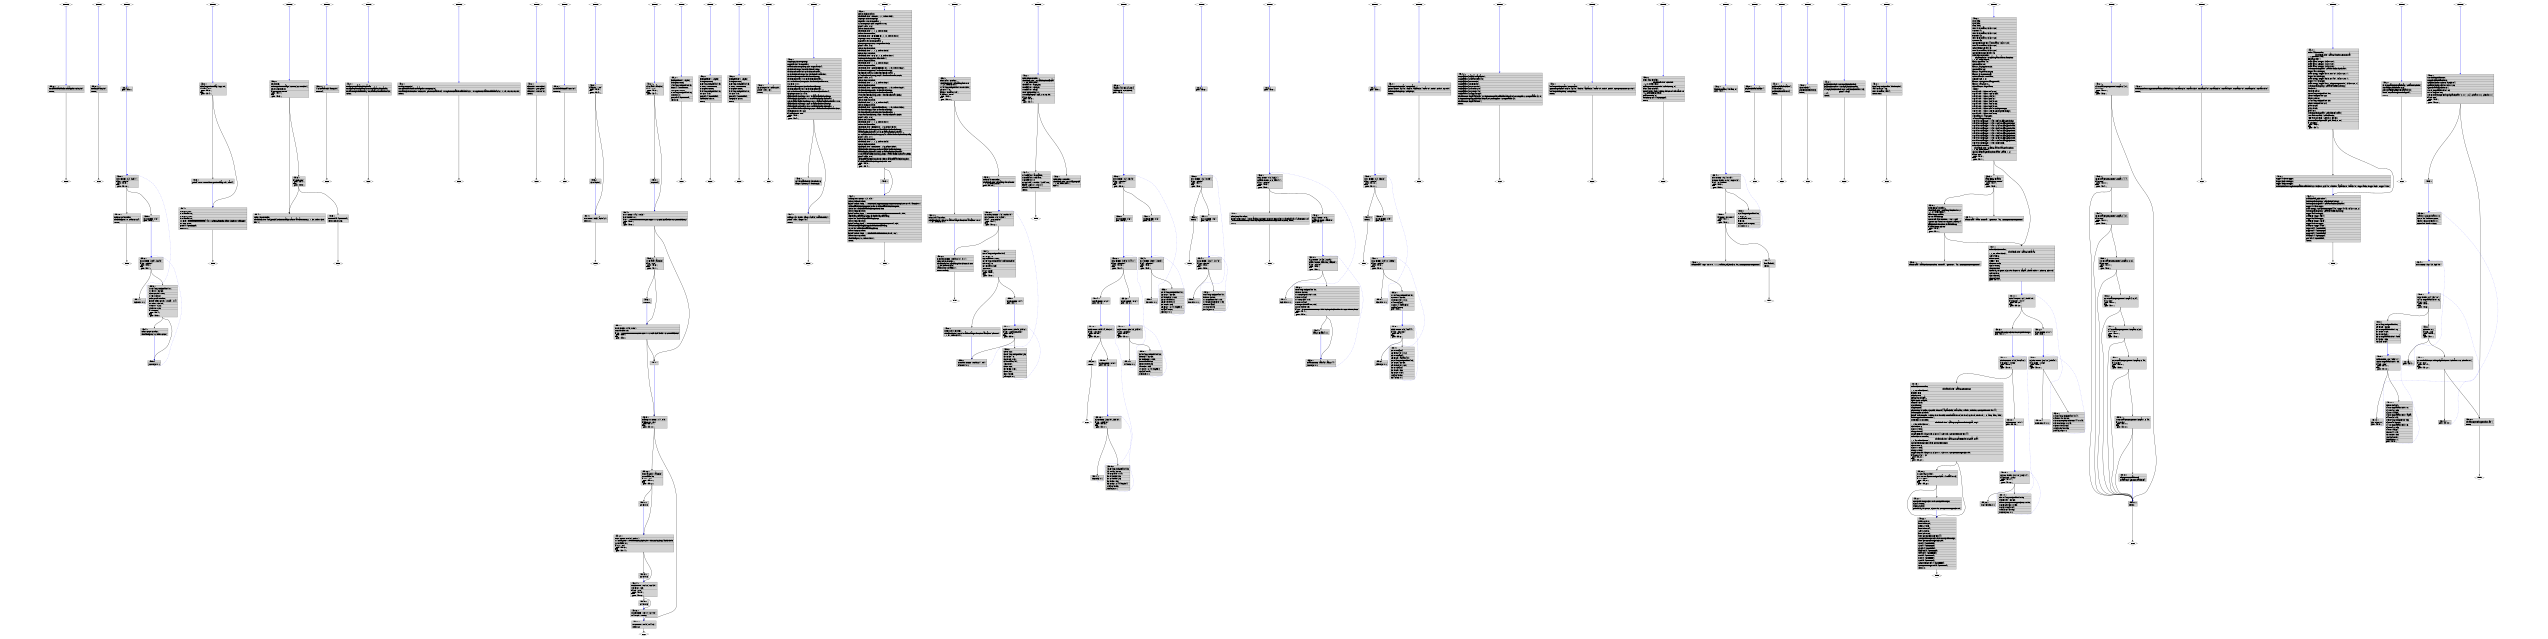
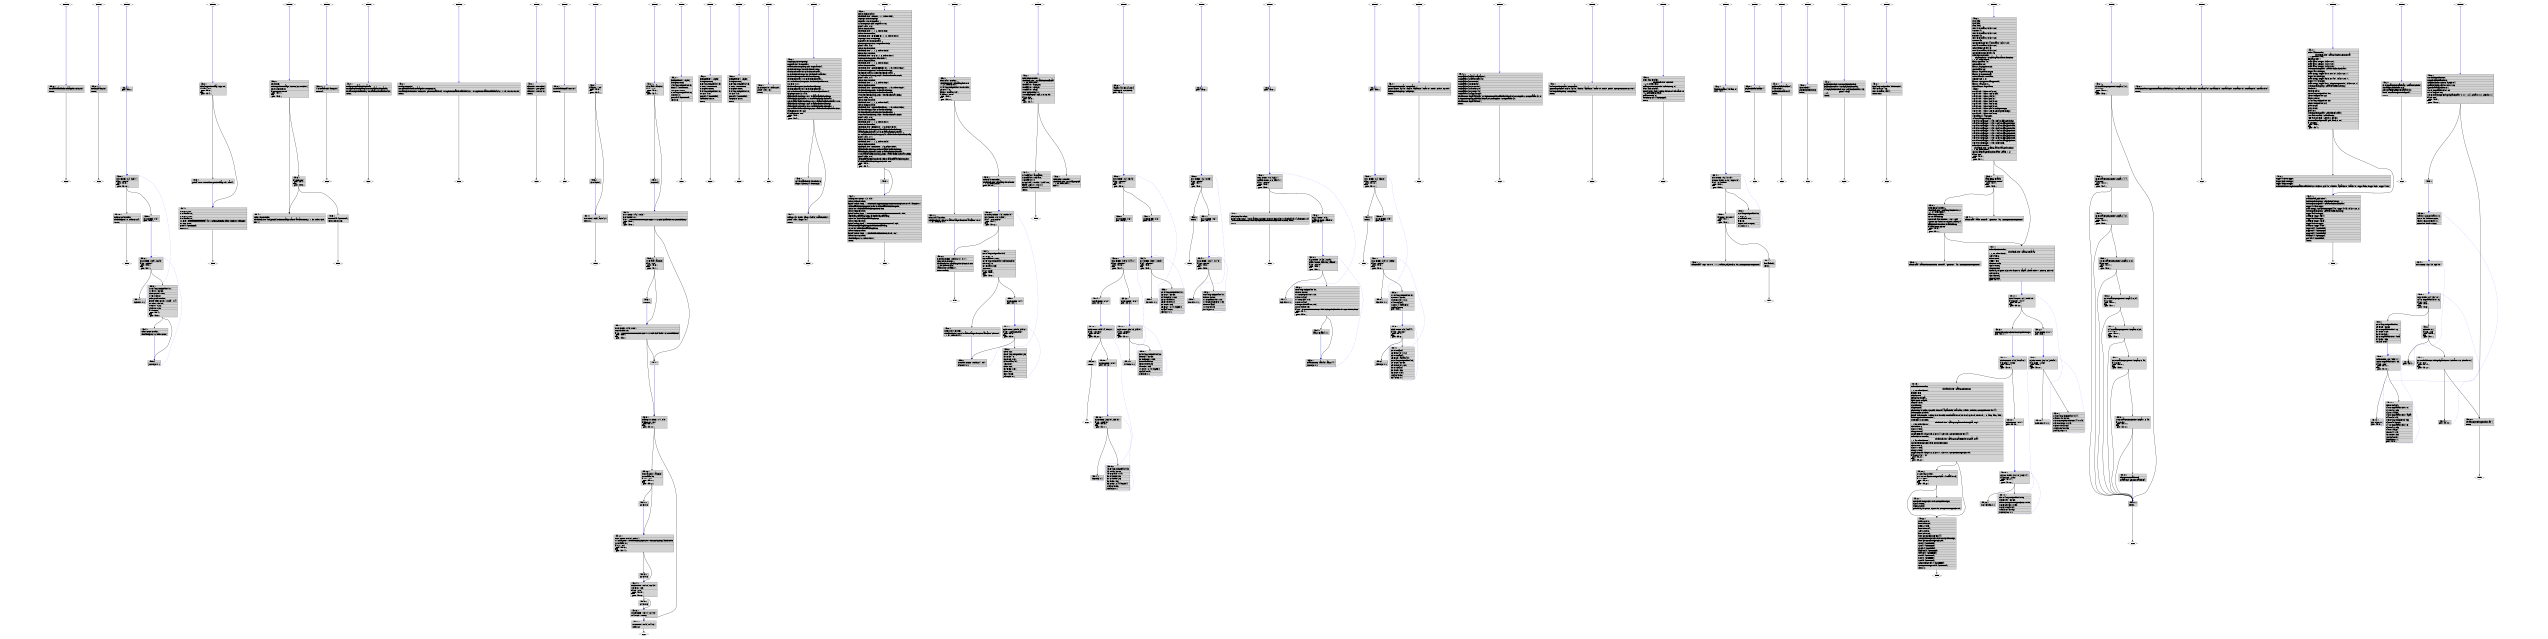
(1937, 513) -> none
